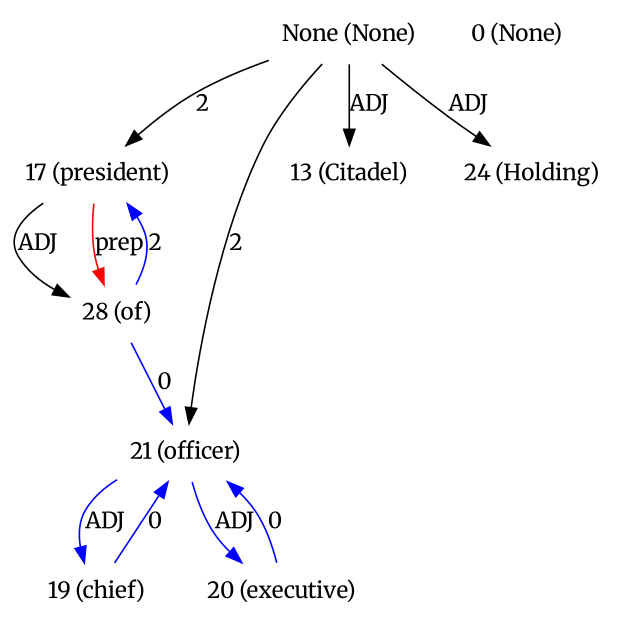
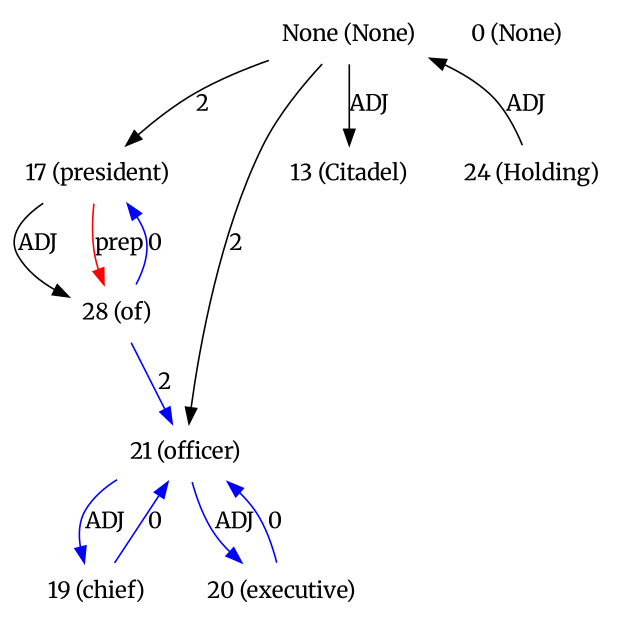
(428, 101) -> (492, 97)
(156, 244) -> (156, 244)
(165, 383) -> (165, 383)
